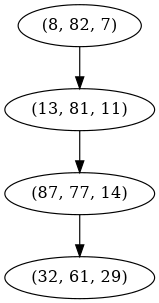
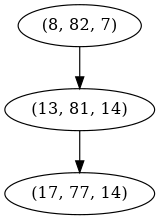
(80, 110) -> (80, 110)
(80, 194) -> (80, 194)
(80, 278) -> none
